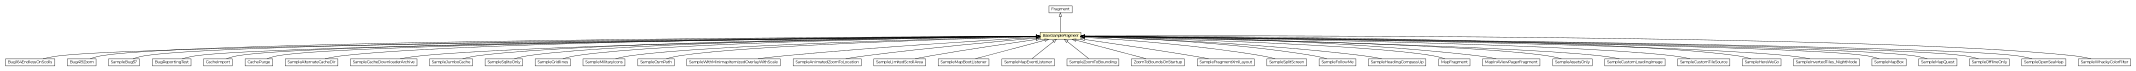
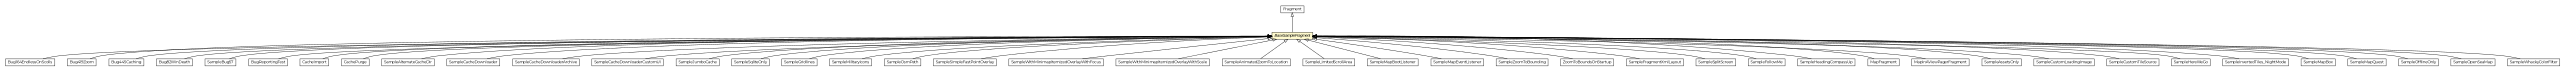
none -> (126, 62)
none -> (174, 62)
none -> (473, 62)
none -> (628, 62)
none -> (965, 62)
none -> (1056, 62)
